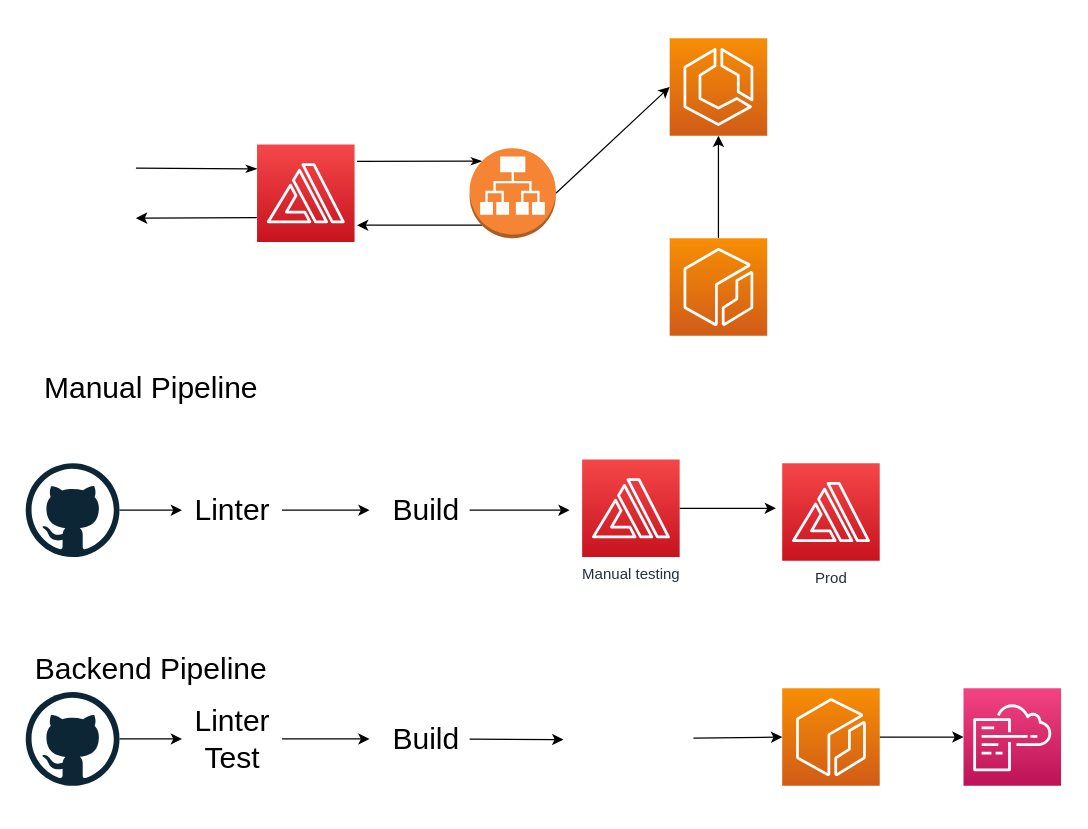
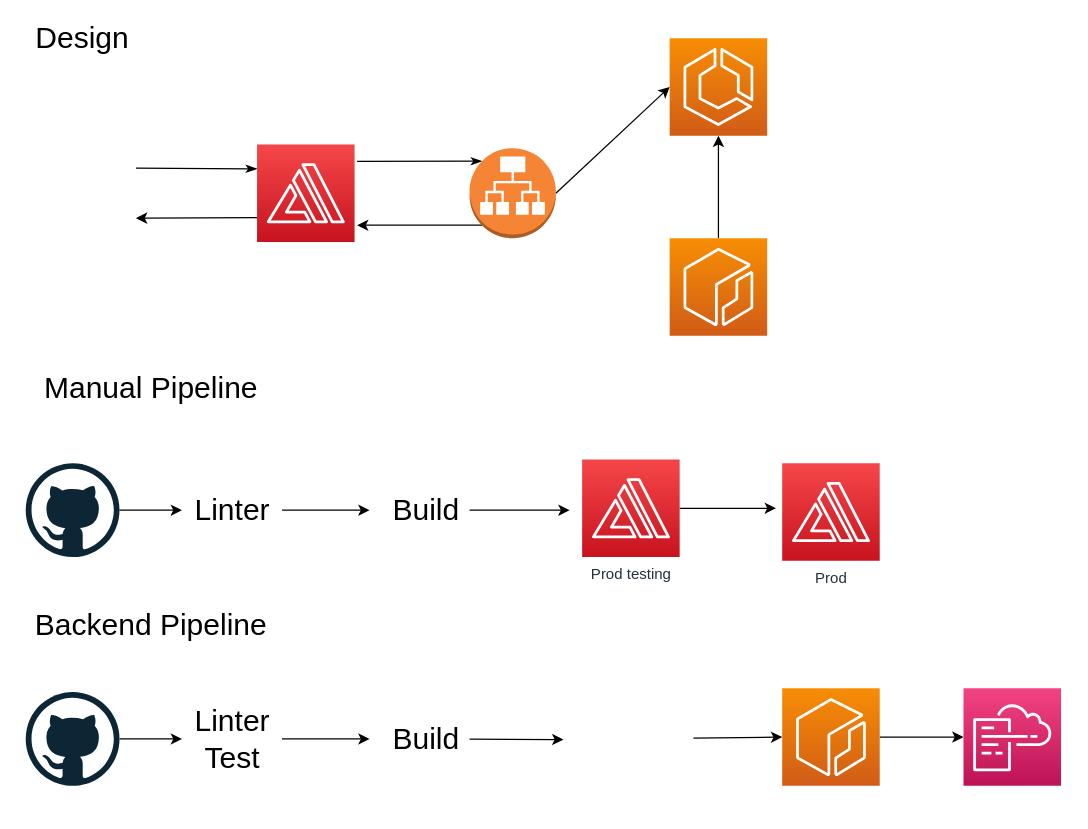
none -> (82, 38)
(631, 575) -> (631, 575)
(151, 669) -> (151, 626)
